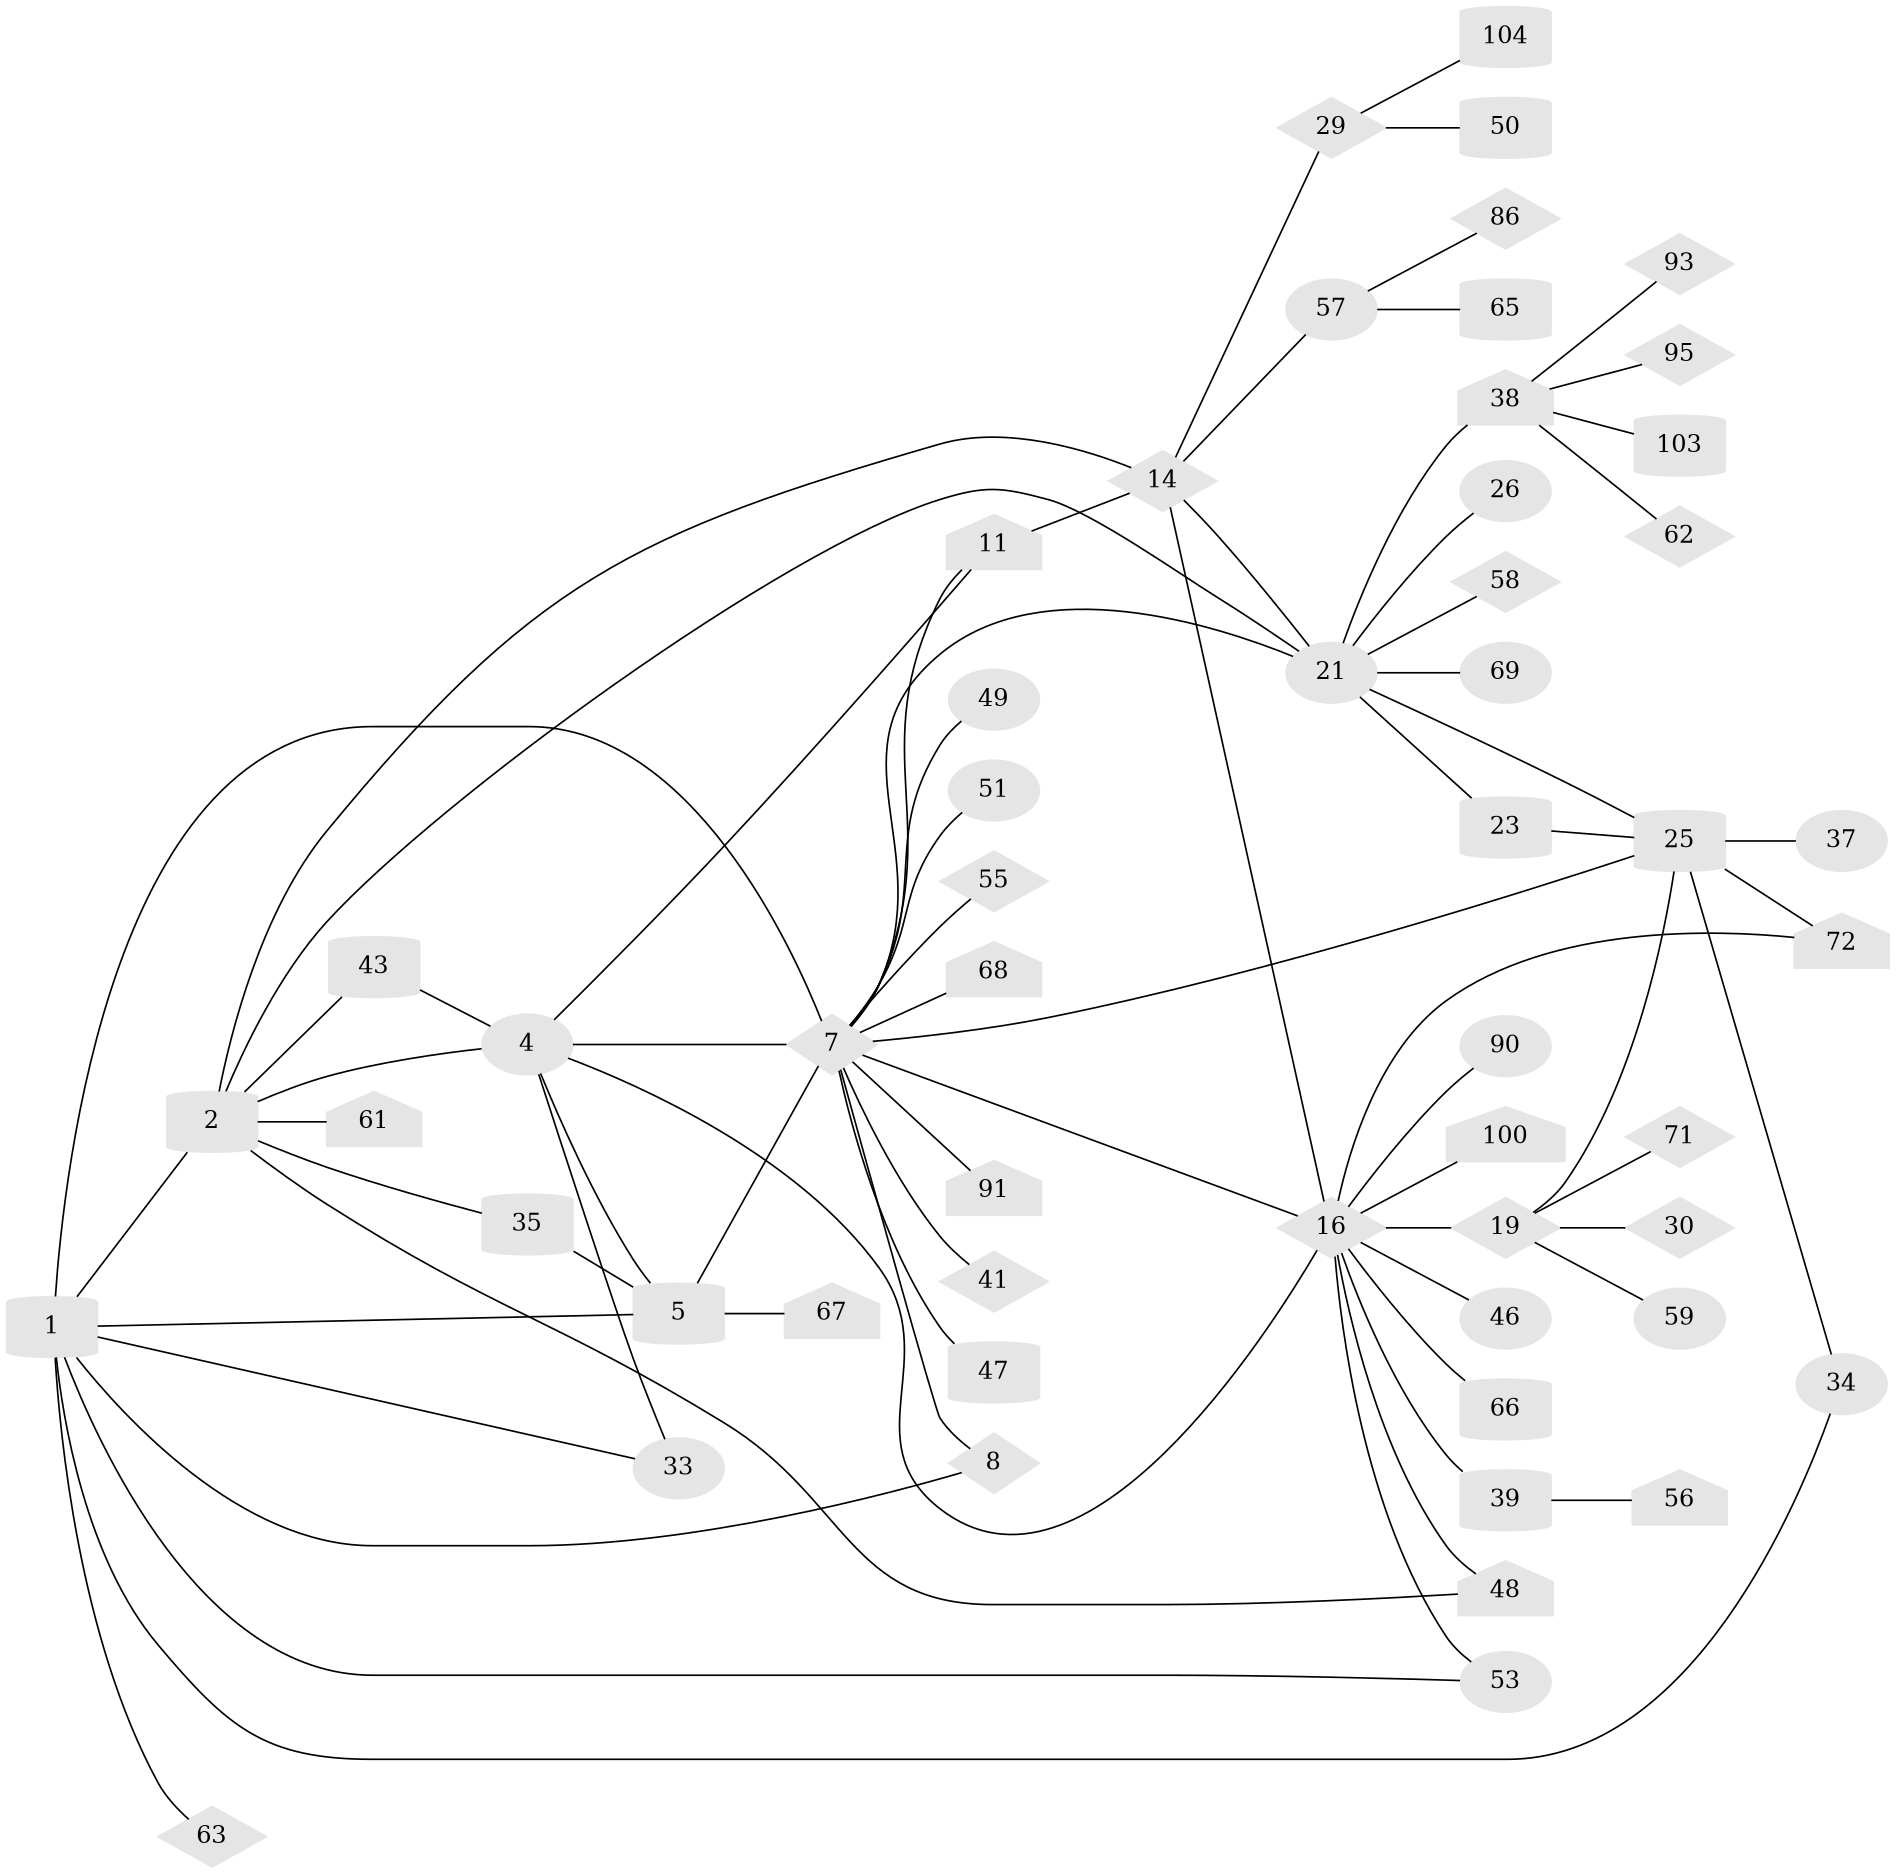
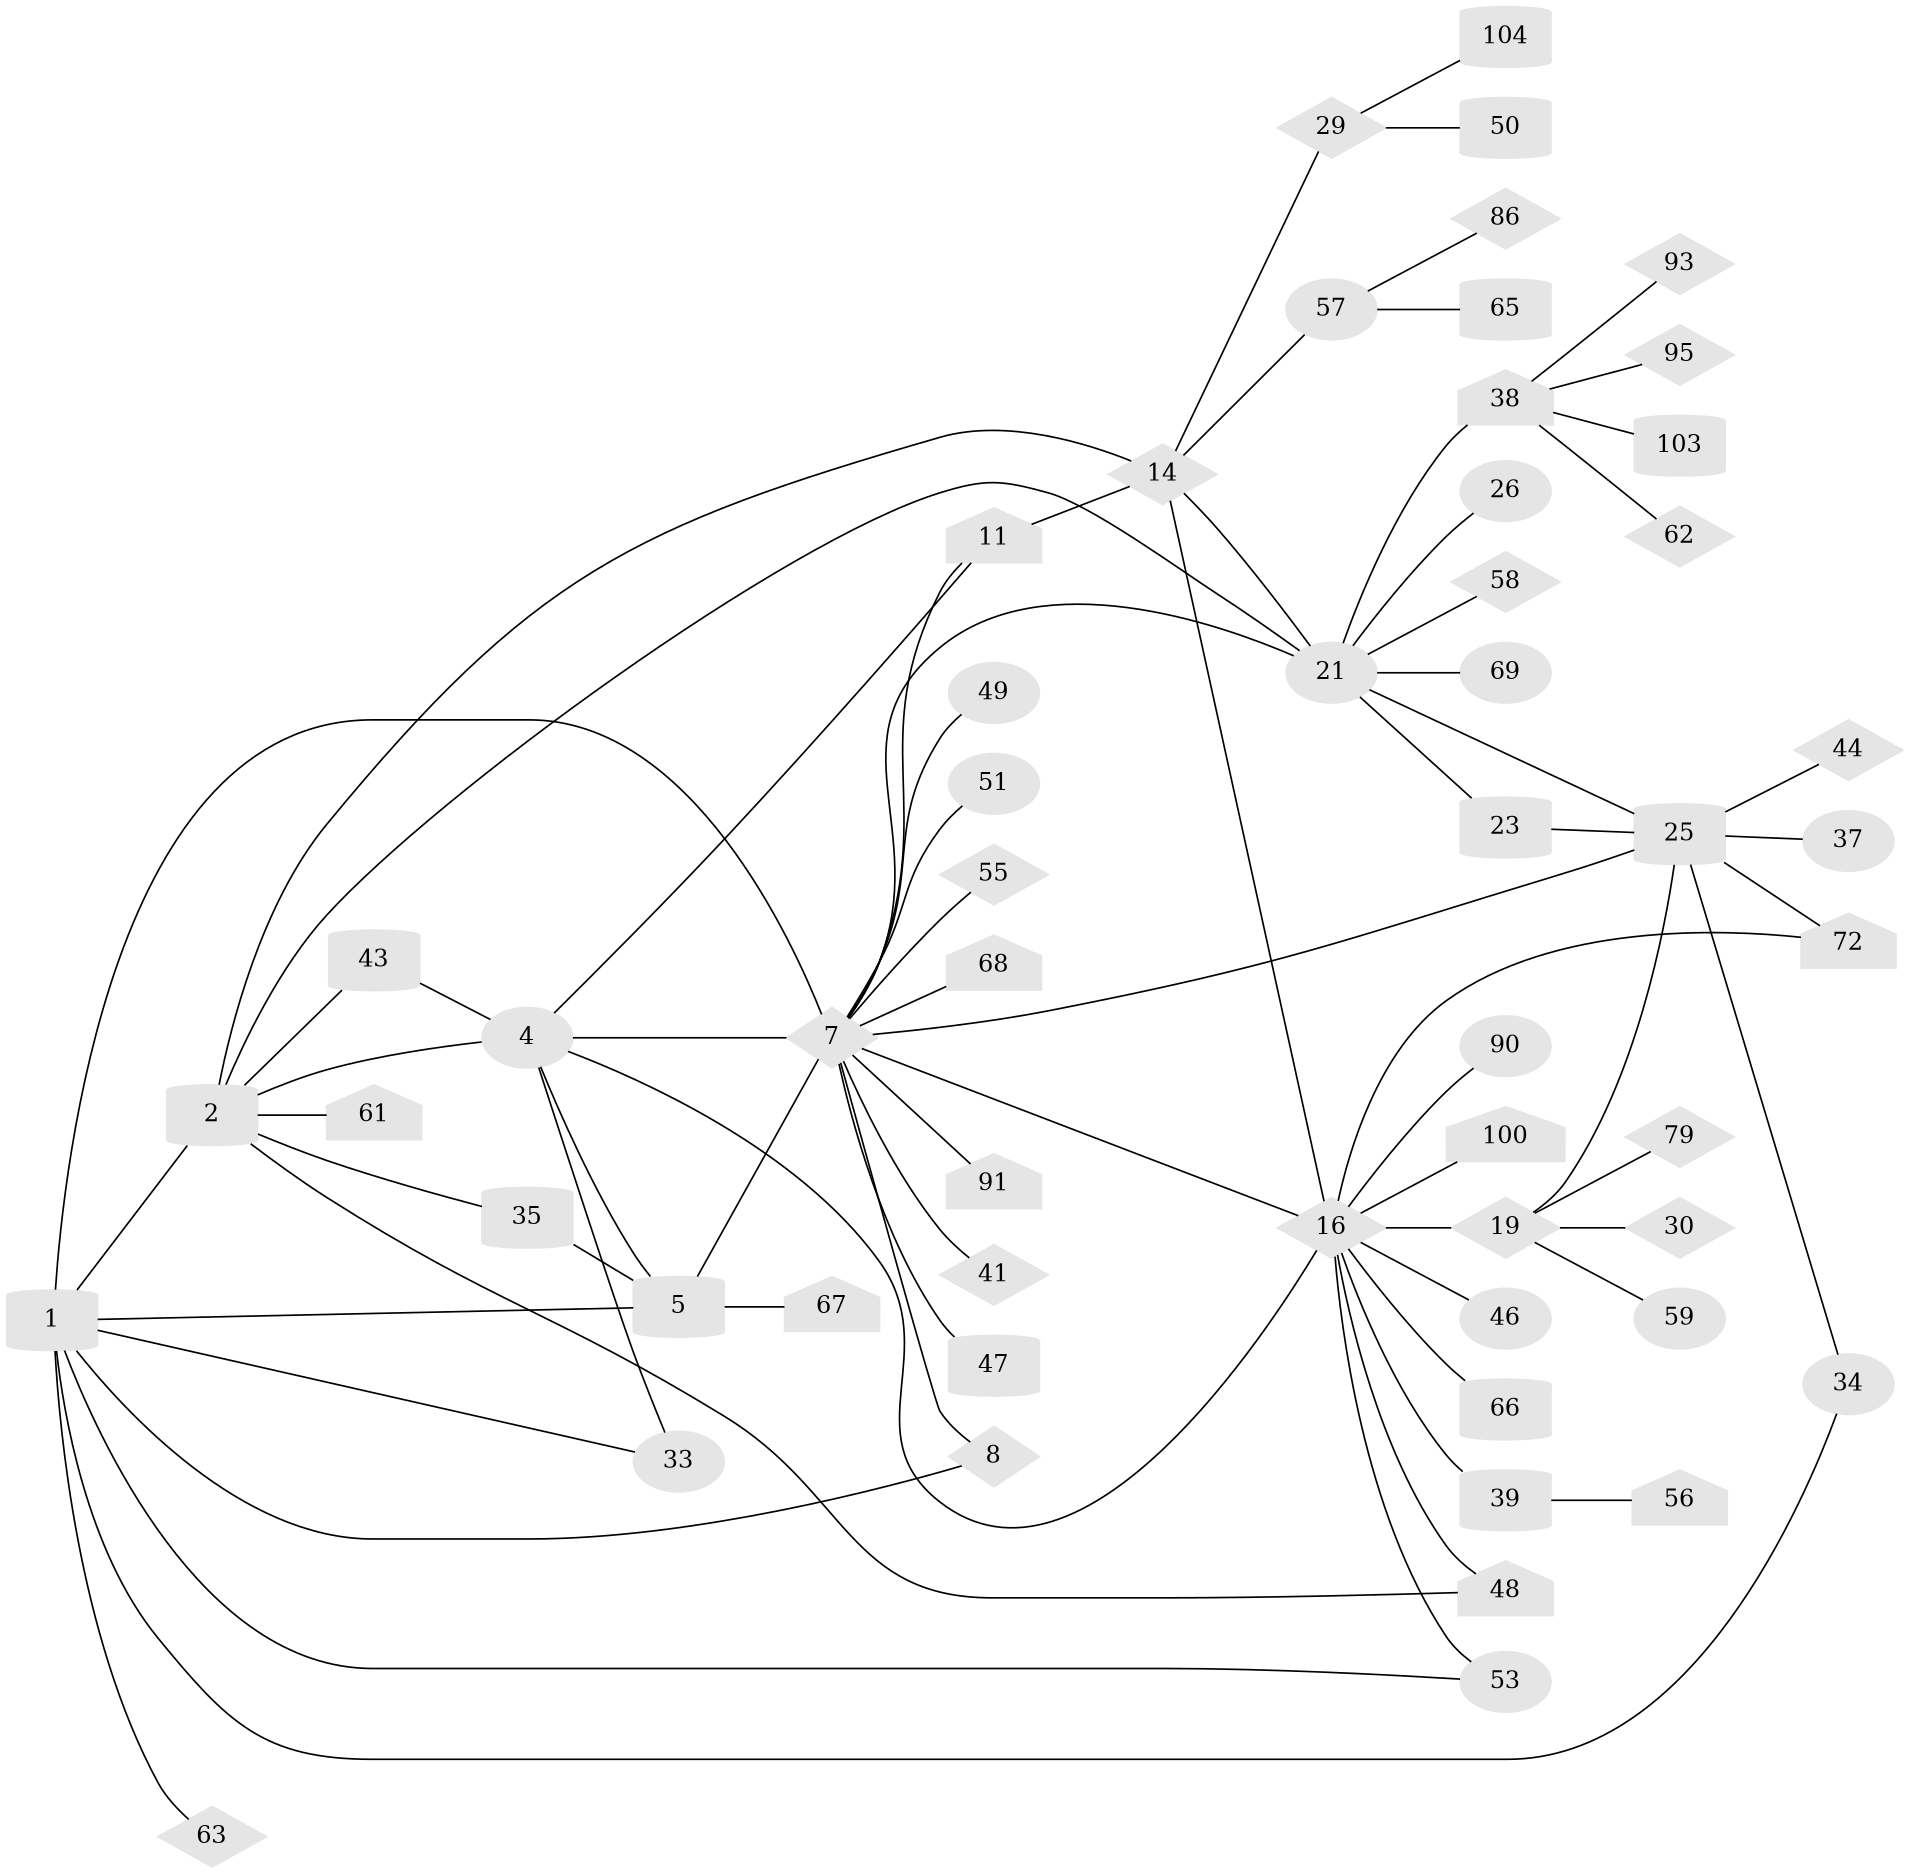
none -> (1848, 750)
(1680, 1137) -> (1680, 1137)
